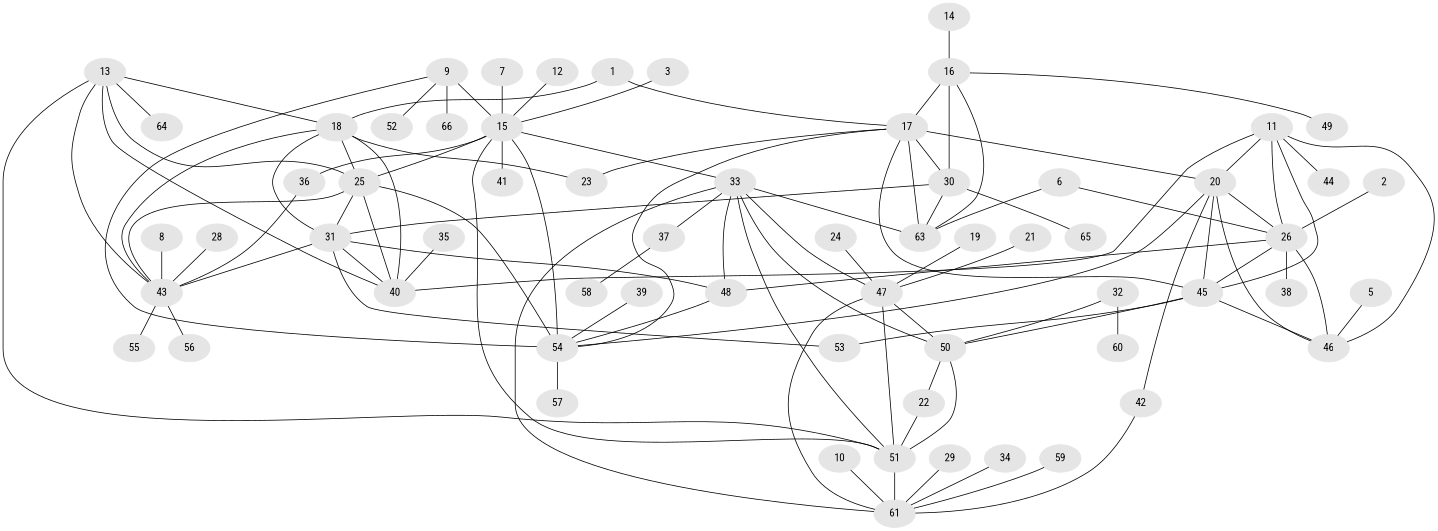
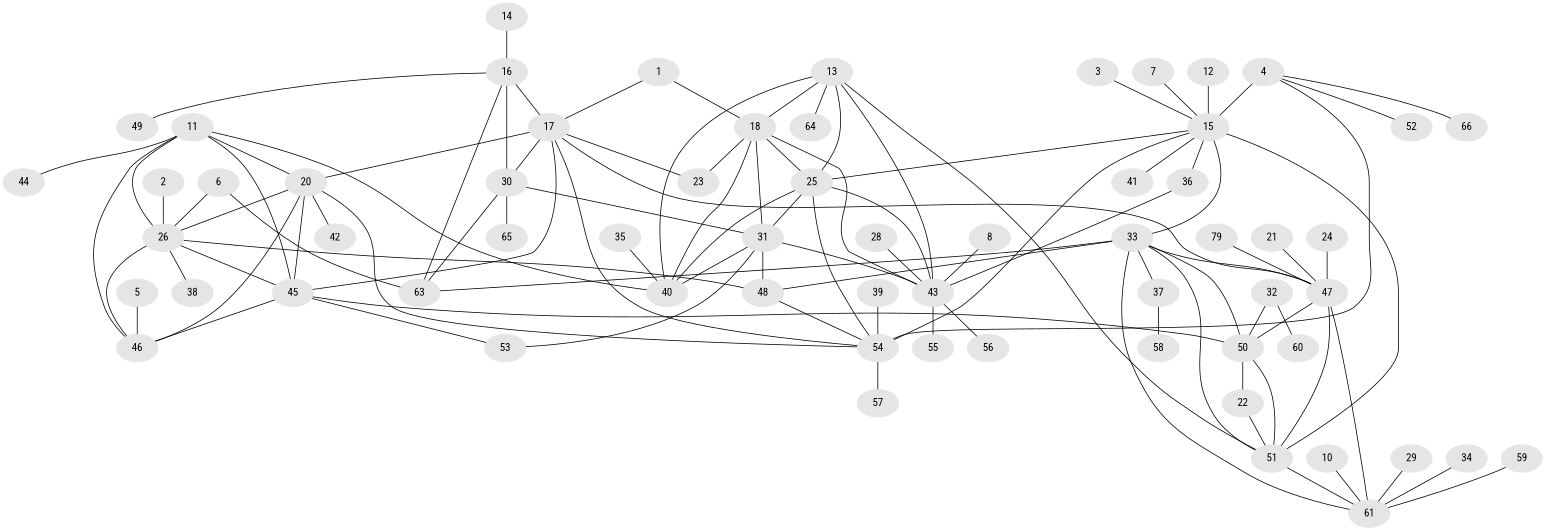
(447, 72) -> (1263, 72)
(913, 180) -> (938, 205)
(975, 238) -> (1217, 238)
(1040, 494) -> none
